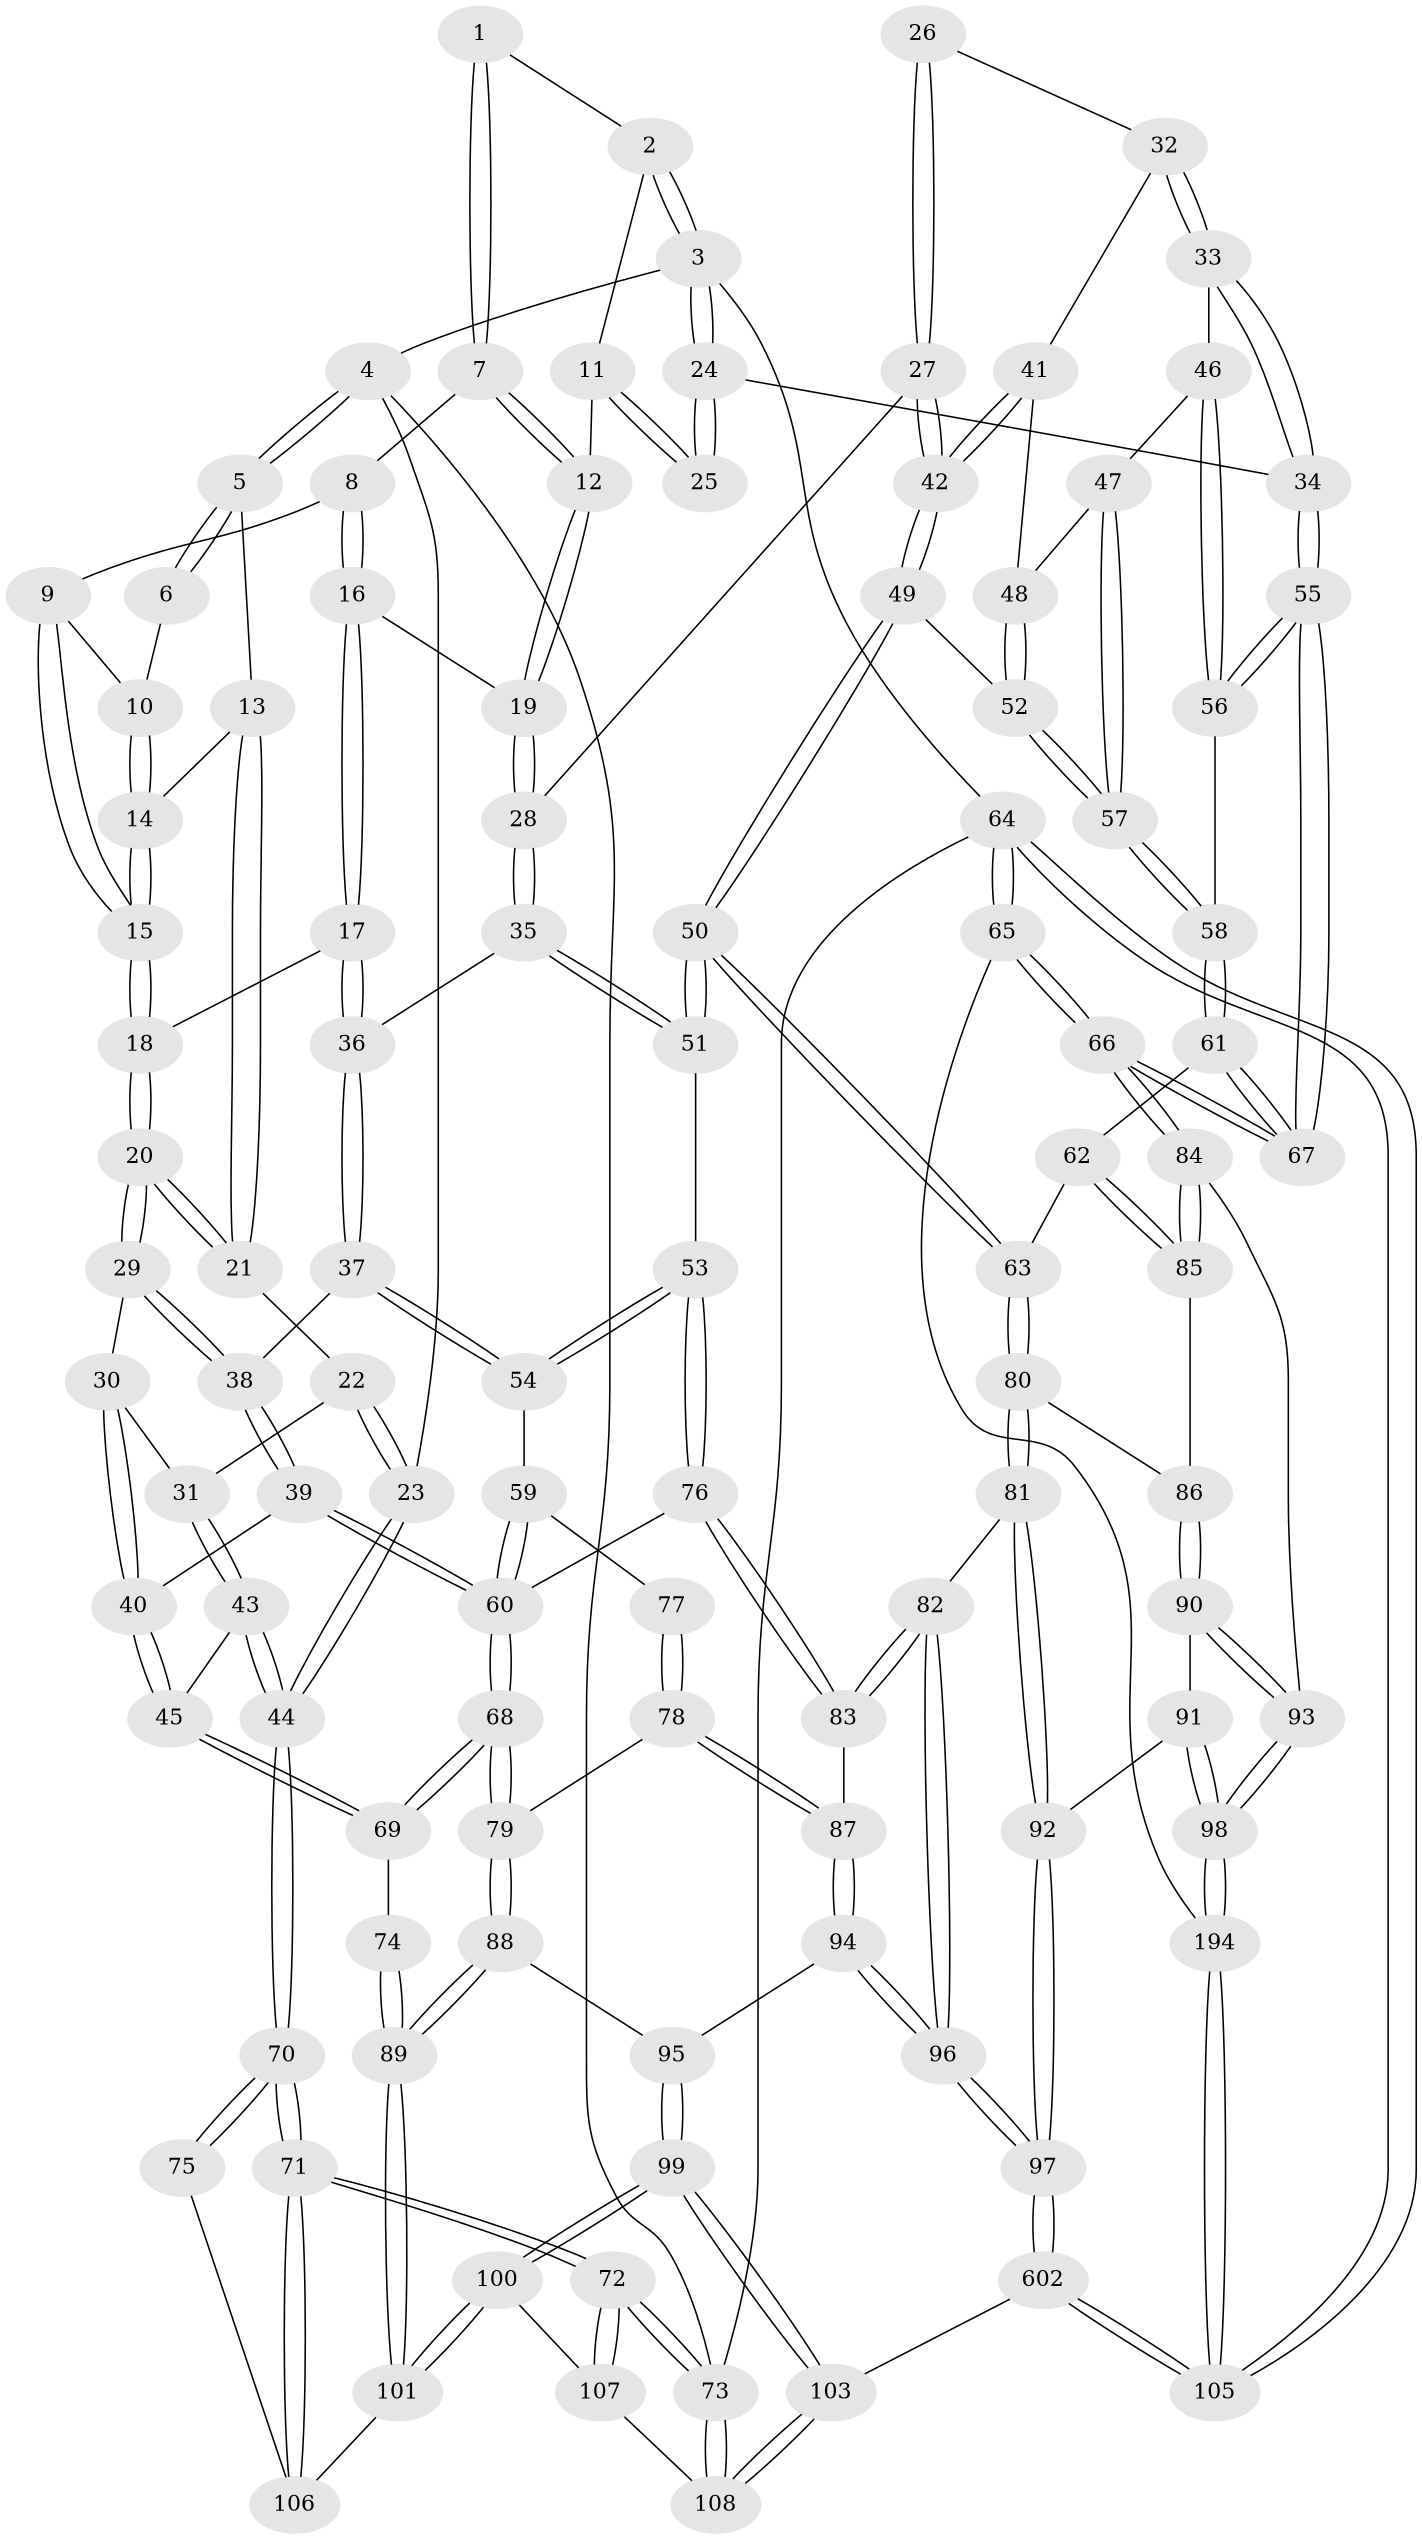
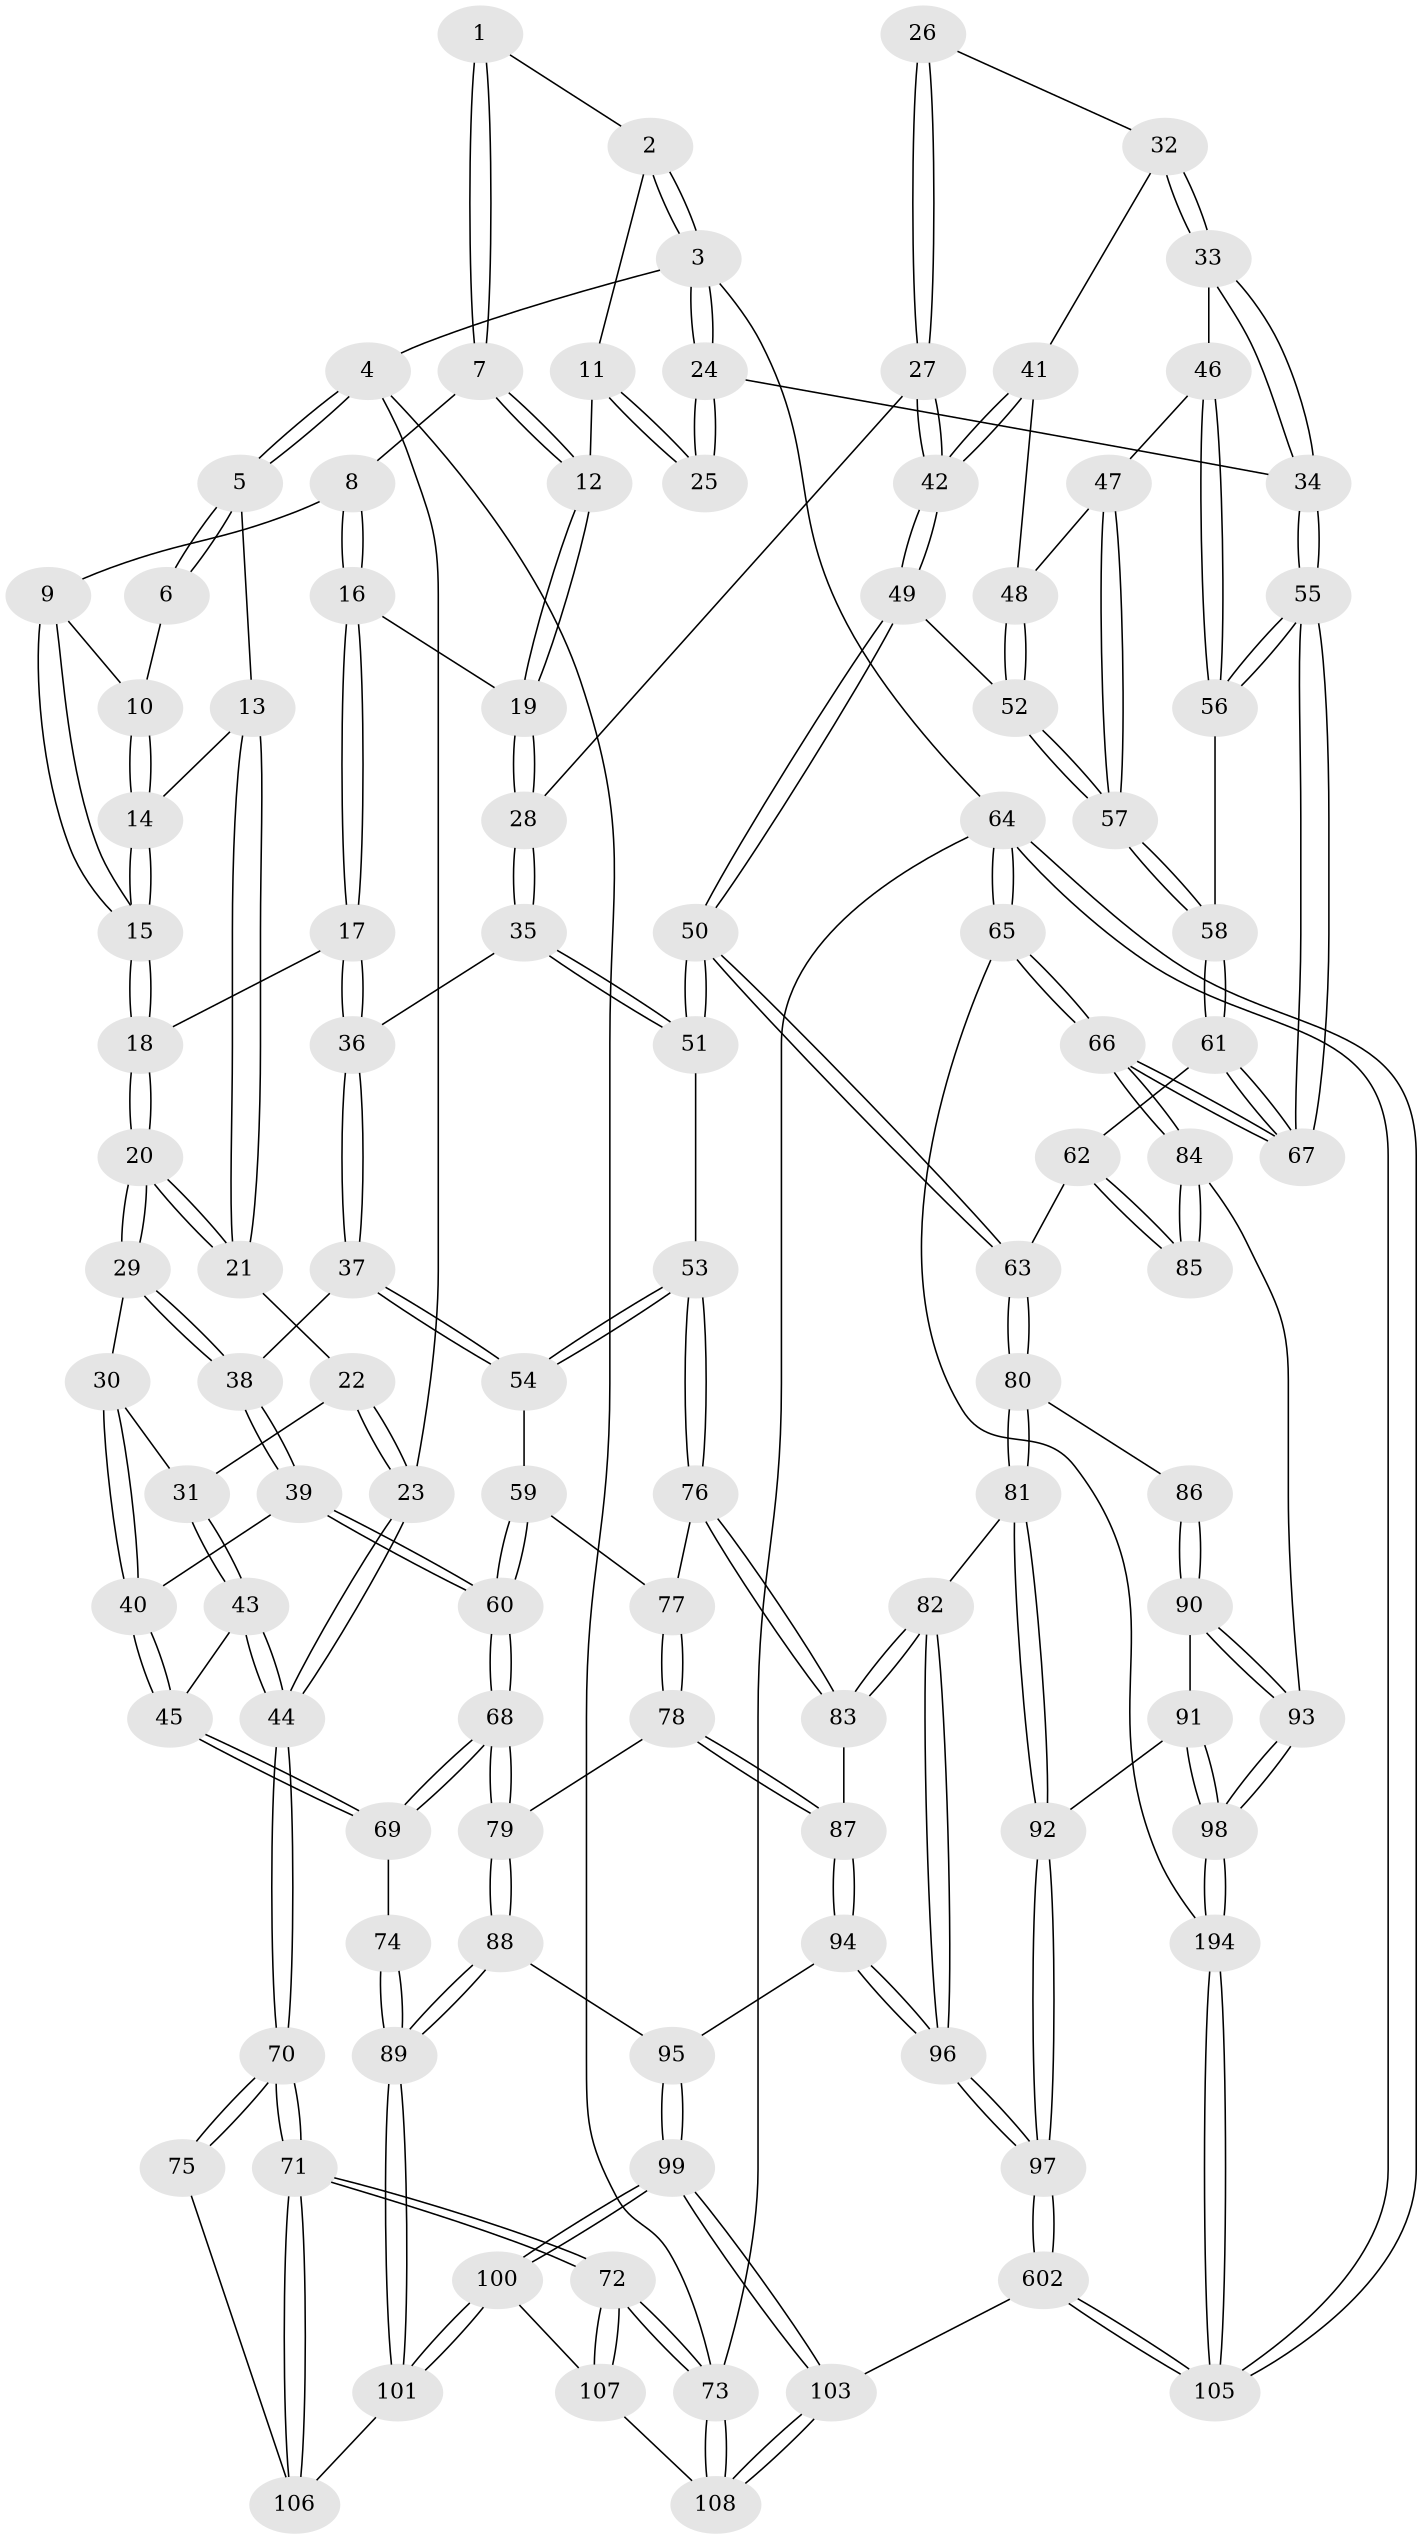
(1190, 1382) -> none
(611, 1543) -> (684, 1550)
